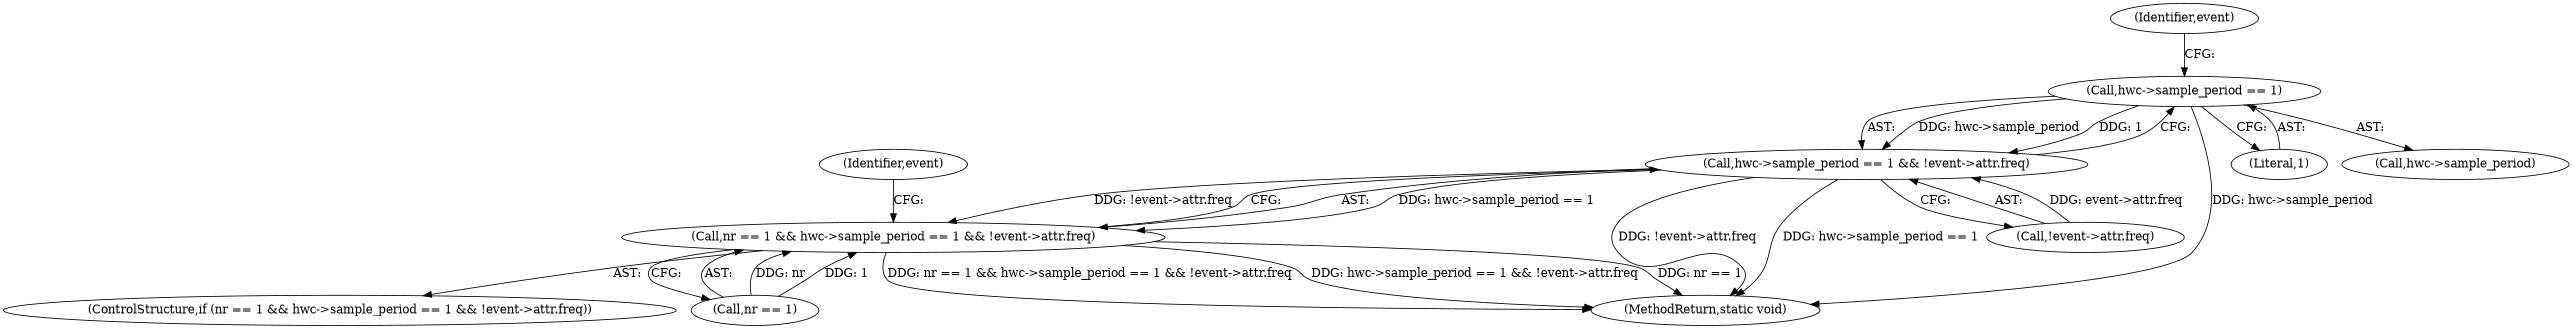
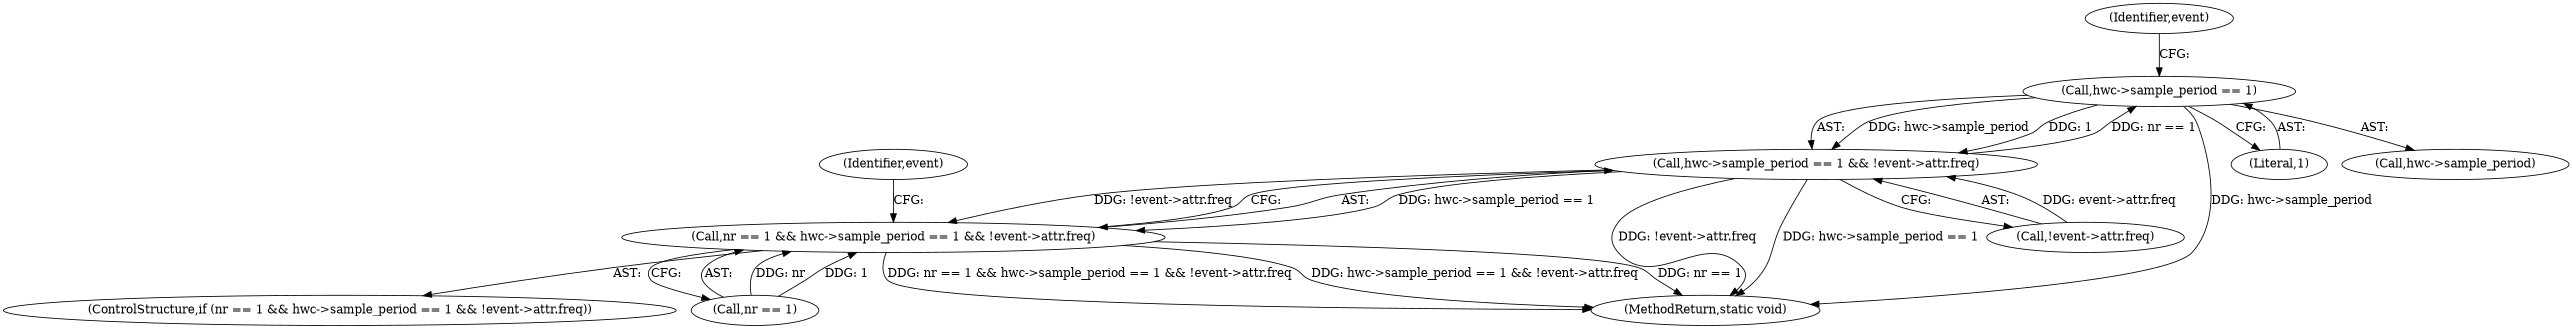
(2177, 128) -> (2154, 128)
